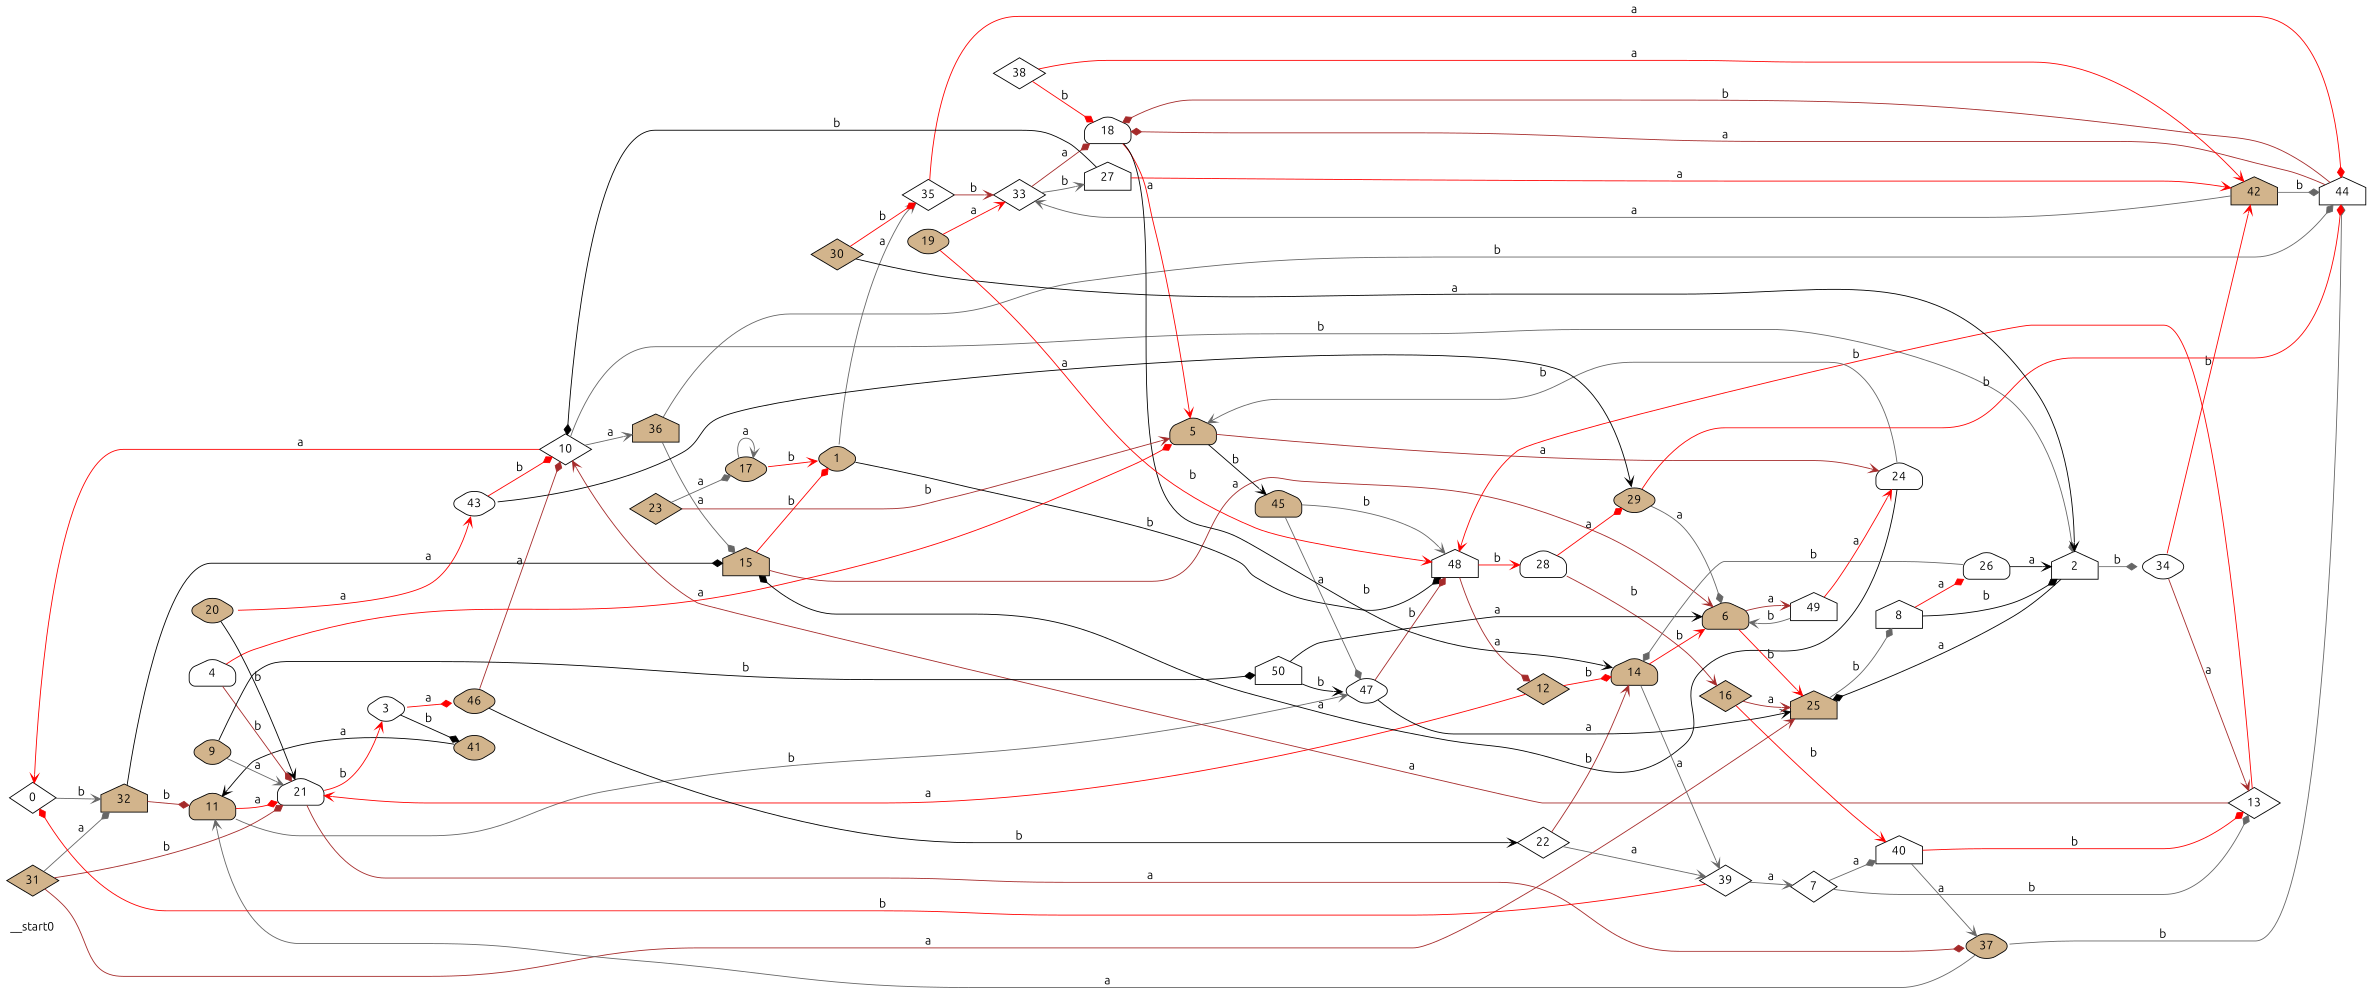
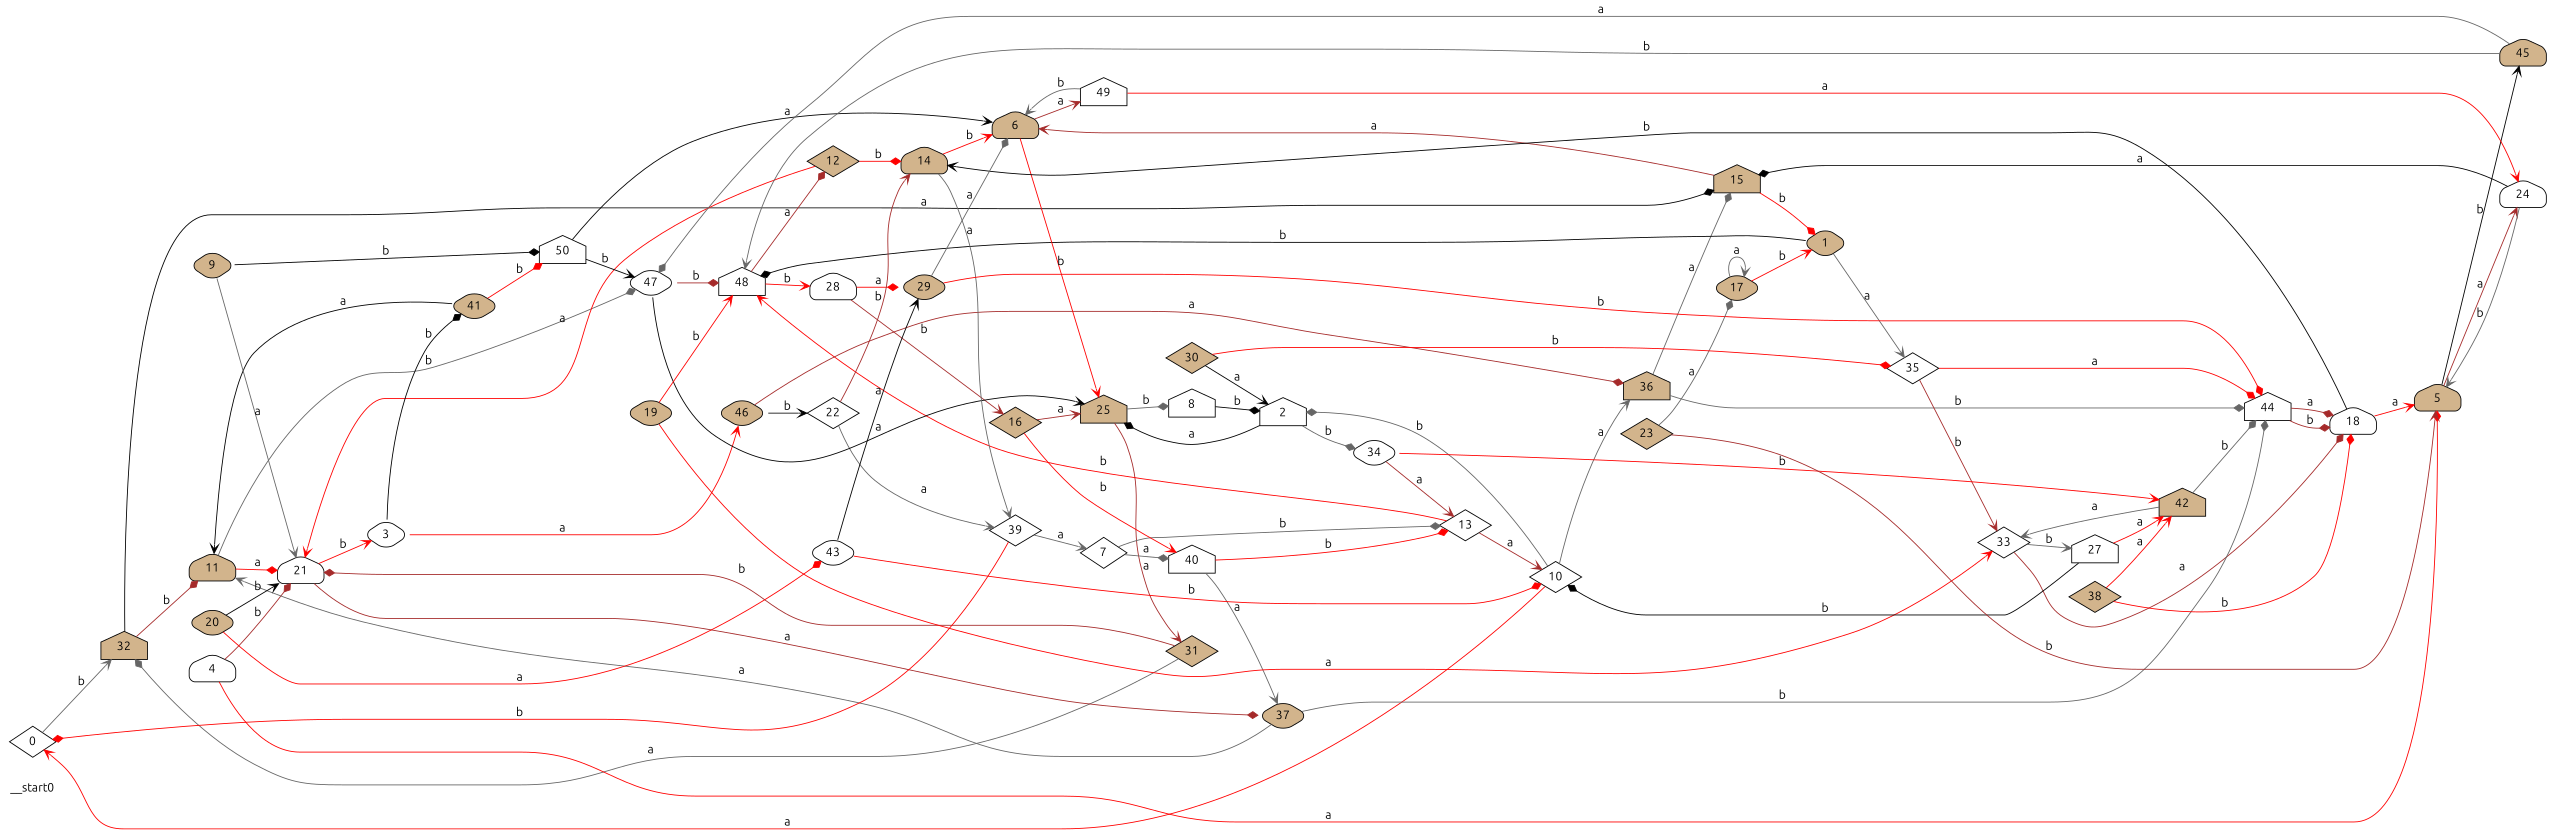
(1019, 73) -> (2095, 597)
none -> (510, 284)
(1987, 567) -> none
(518, 580) -> (1176, 312)
(371, 600) -> (523, 684)
(424, 706) -> (600, 535)
(784, 767) -> (383, 373)
(924, 948) -> (1136, 520)
